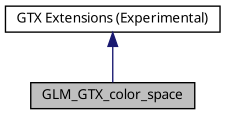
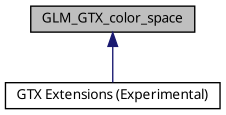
(113, 65) -> (113, 65)
